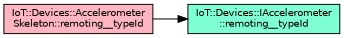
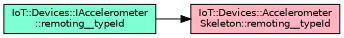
(165, 19) -> (168, 19)
